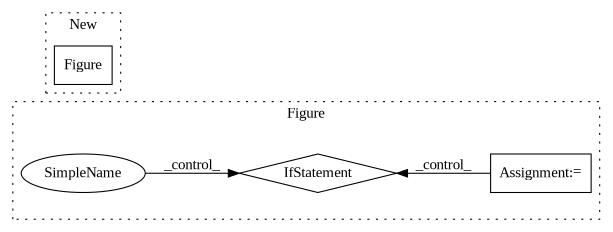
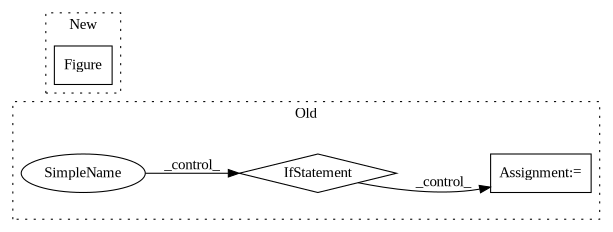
(306, 114) -> (306, 114)
(449, 173) -> (419, 191)
